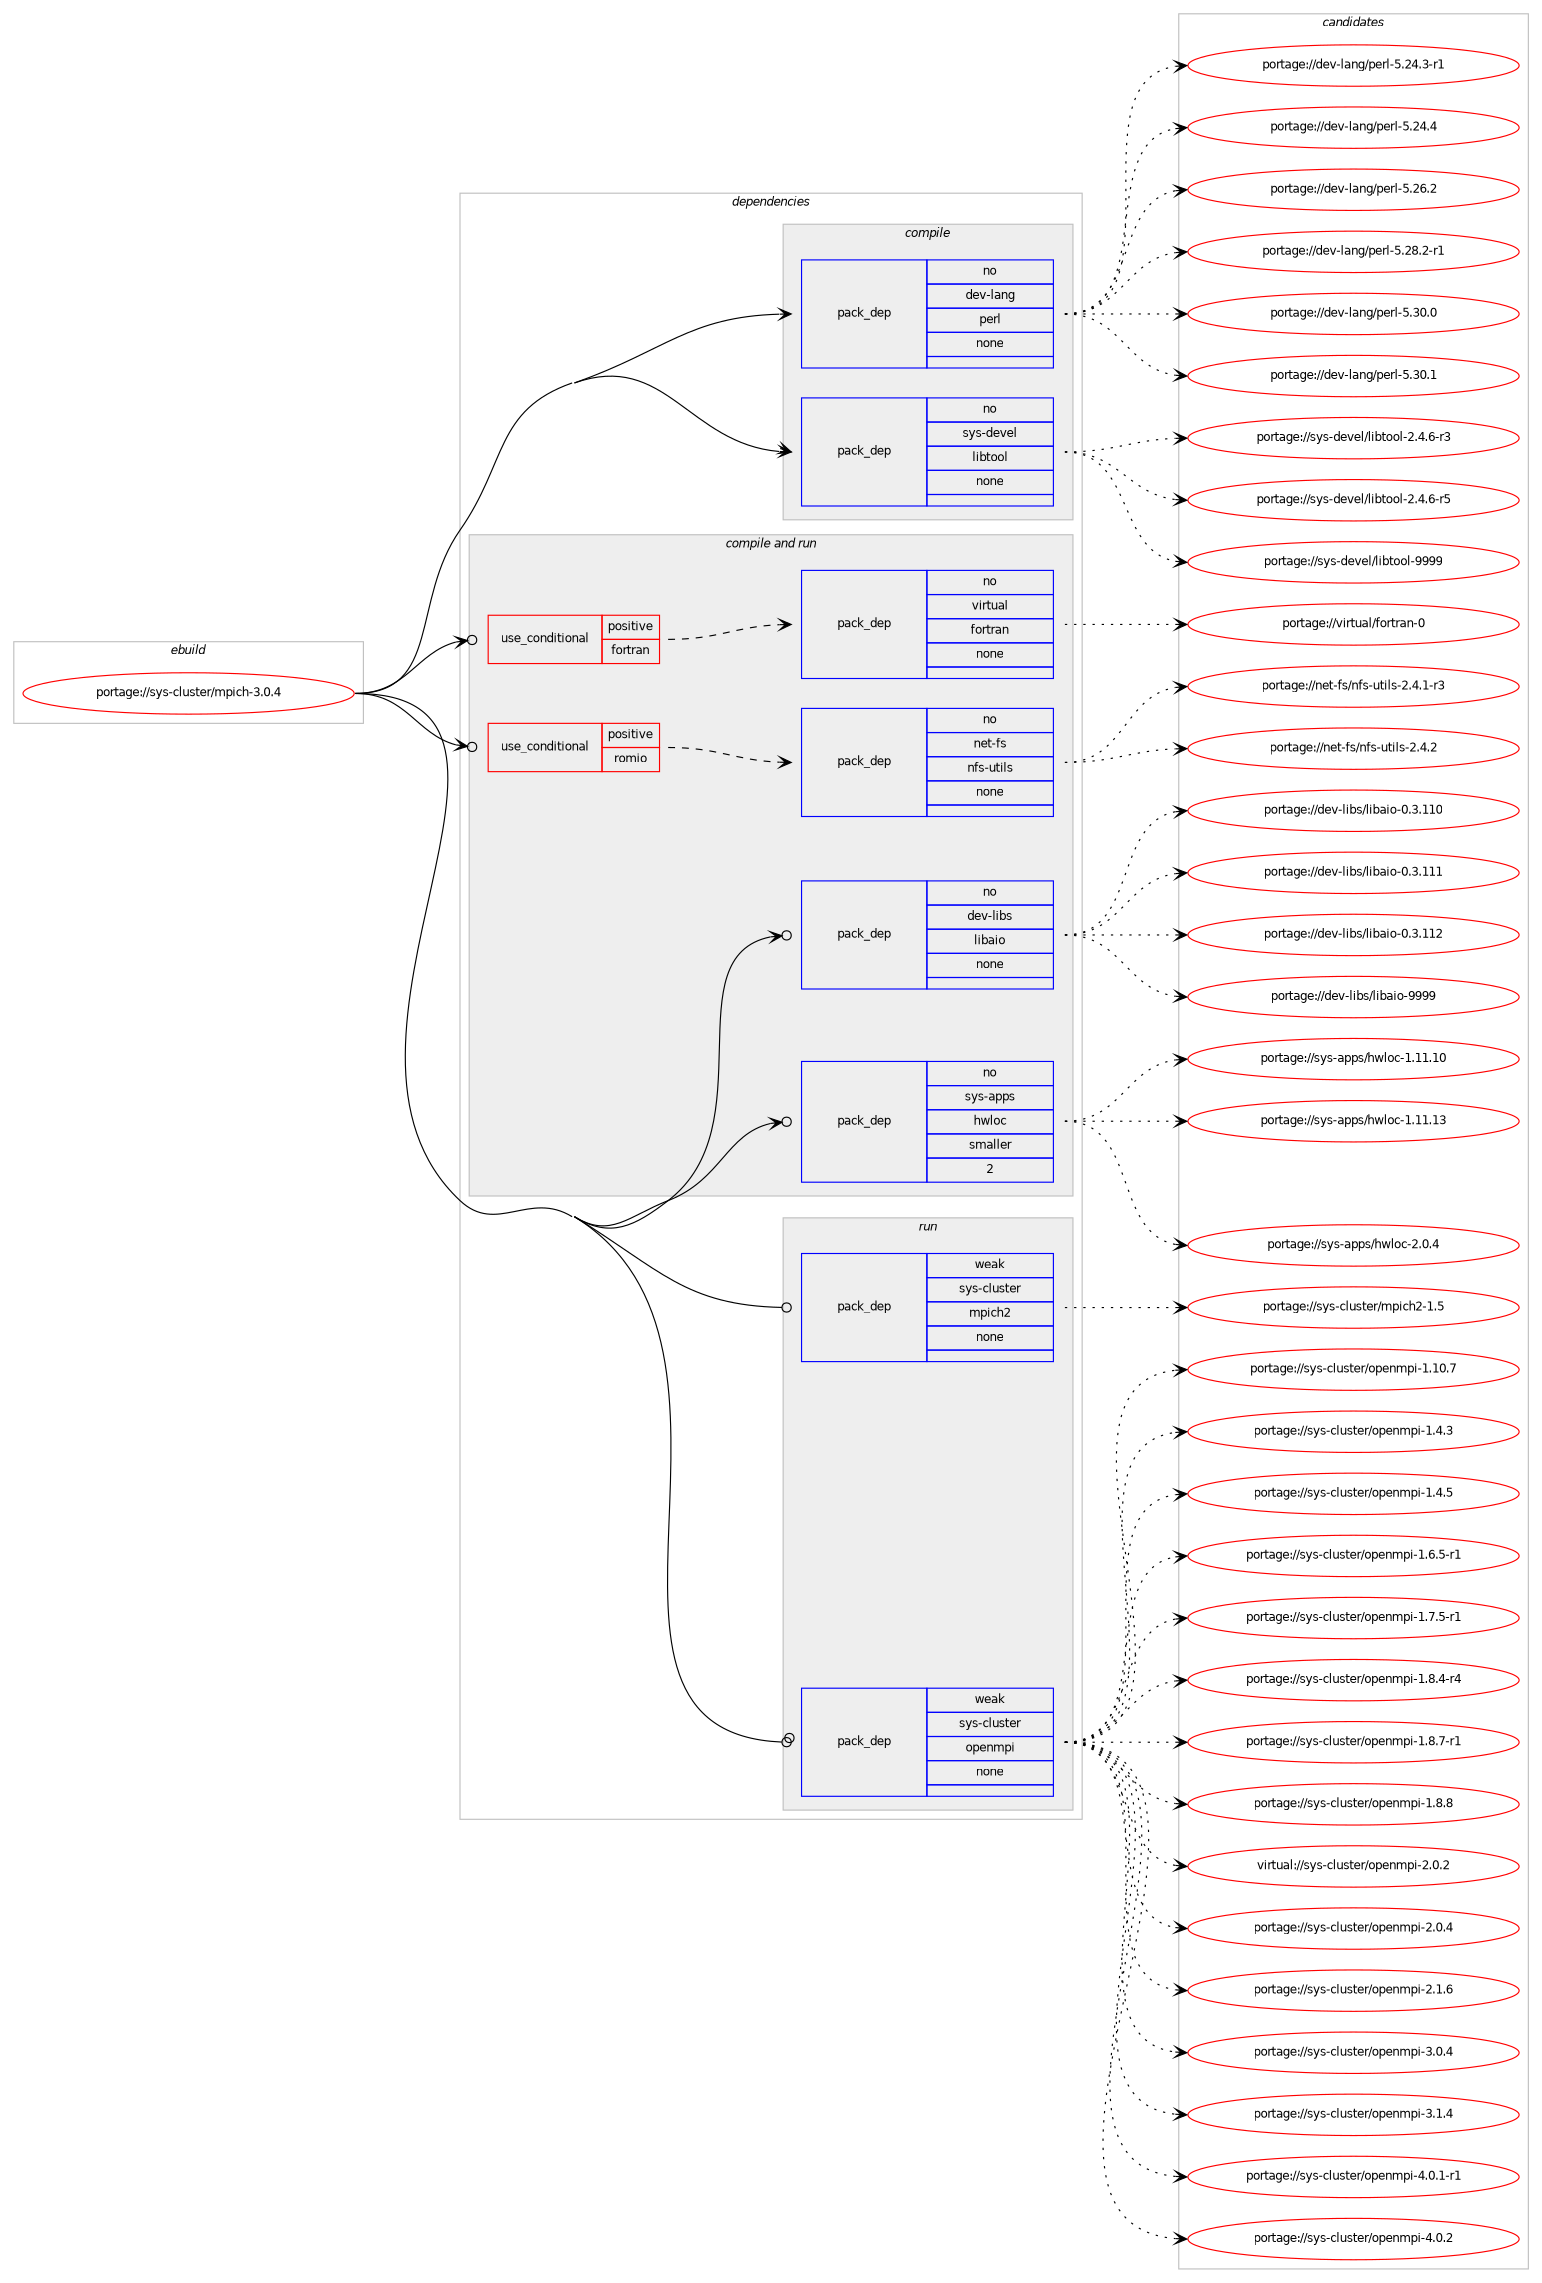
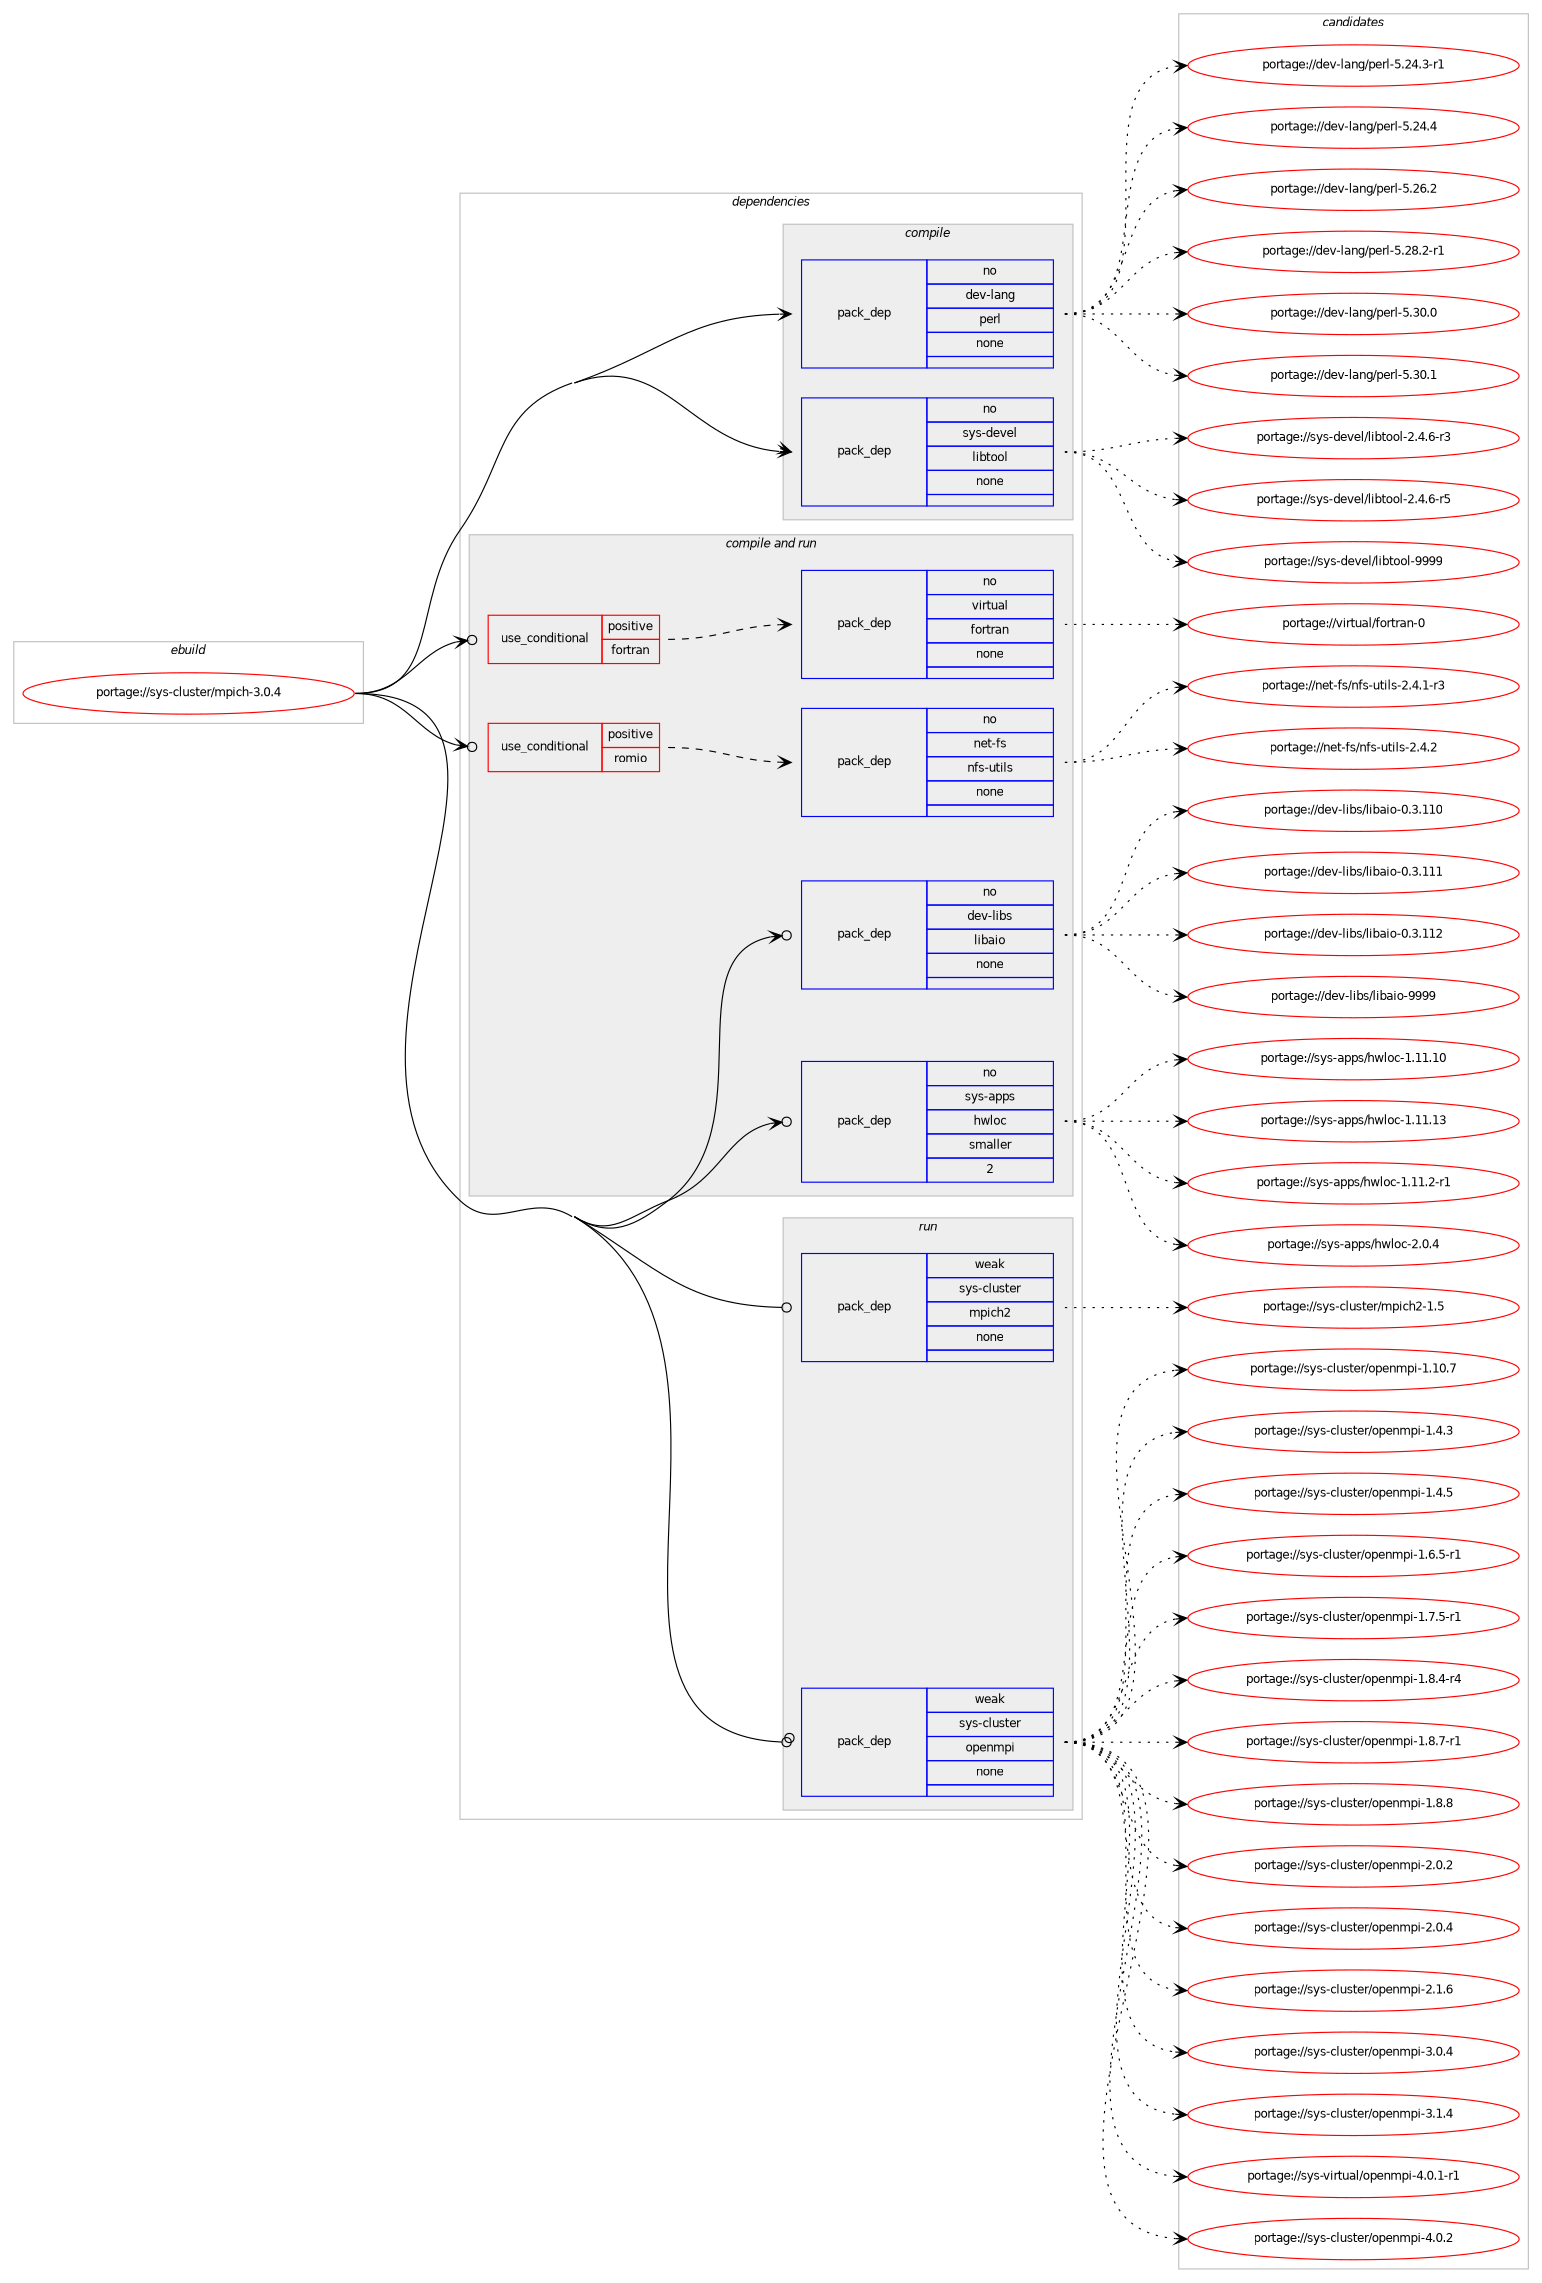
none -> (1354, 1183)
(1354, 1866) -> (1354, 1866)
(1354, 2177) -> (1354, 2177)
